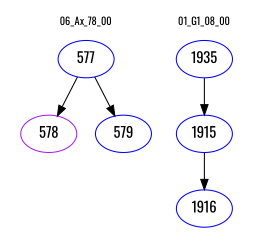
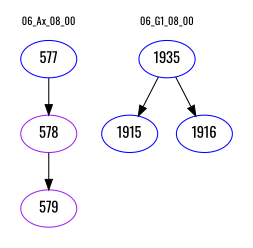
(86, 22) -> (49, 22)
(204, 22) -> (167, 22)
(102, 92) -> (49, 166)
(123, 134) -> (49, 209)
(204, 166) -> (183, 92)
